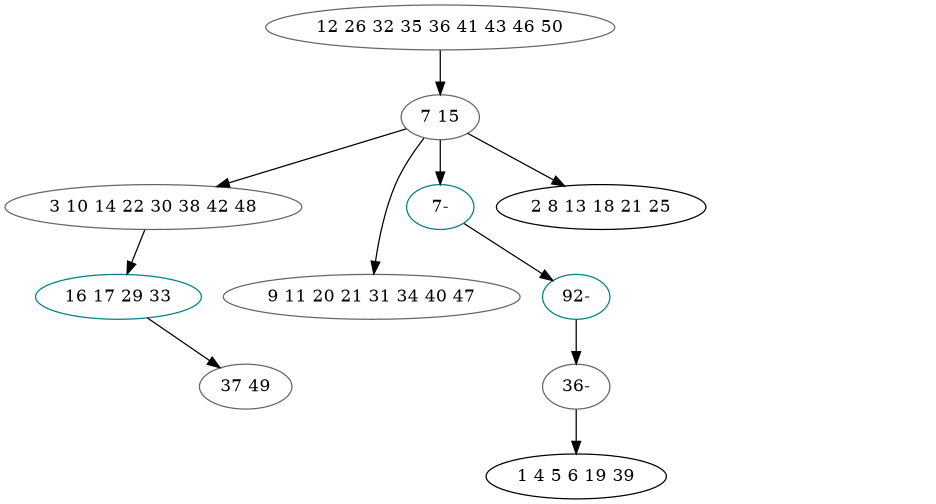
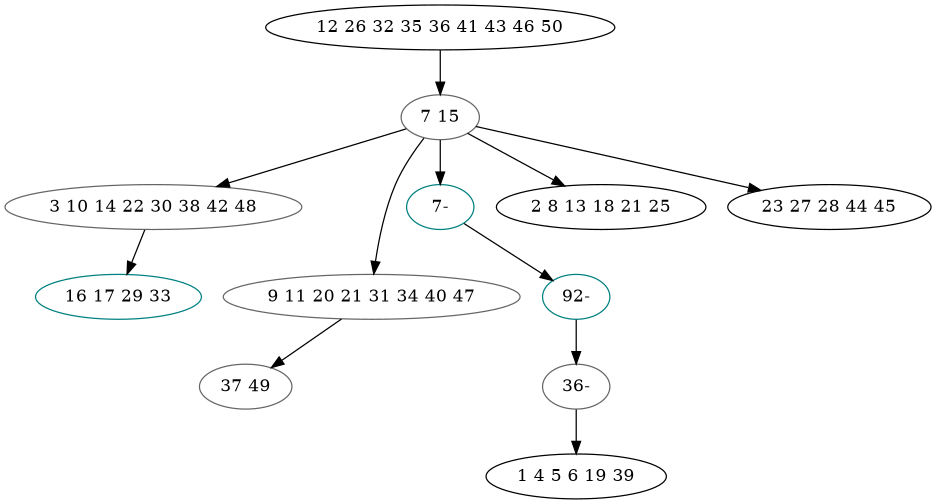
(440, 27) -> (440, 27)
none -> (829, 207)
(178, 339) -> (312, 340)
